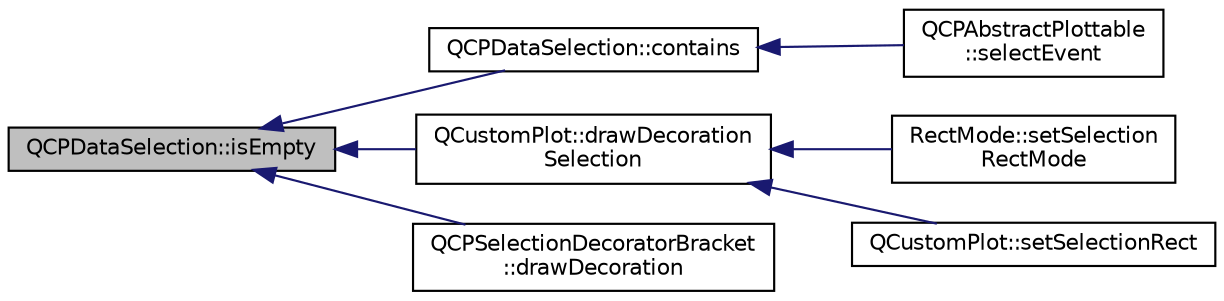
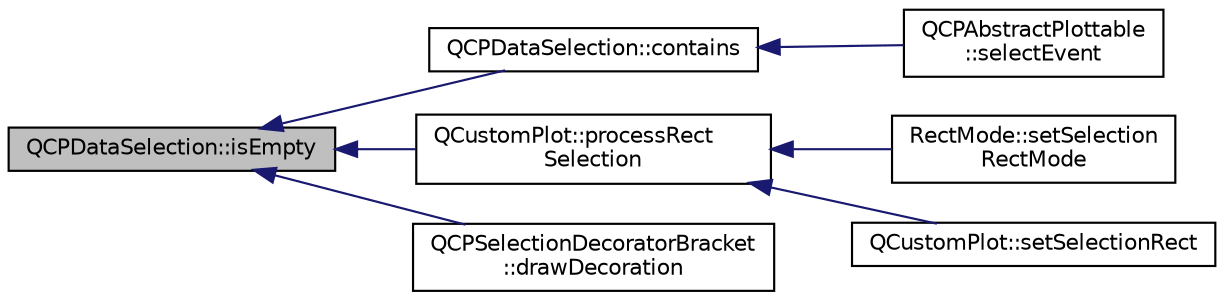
(594, 149) -> (594, 149)
